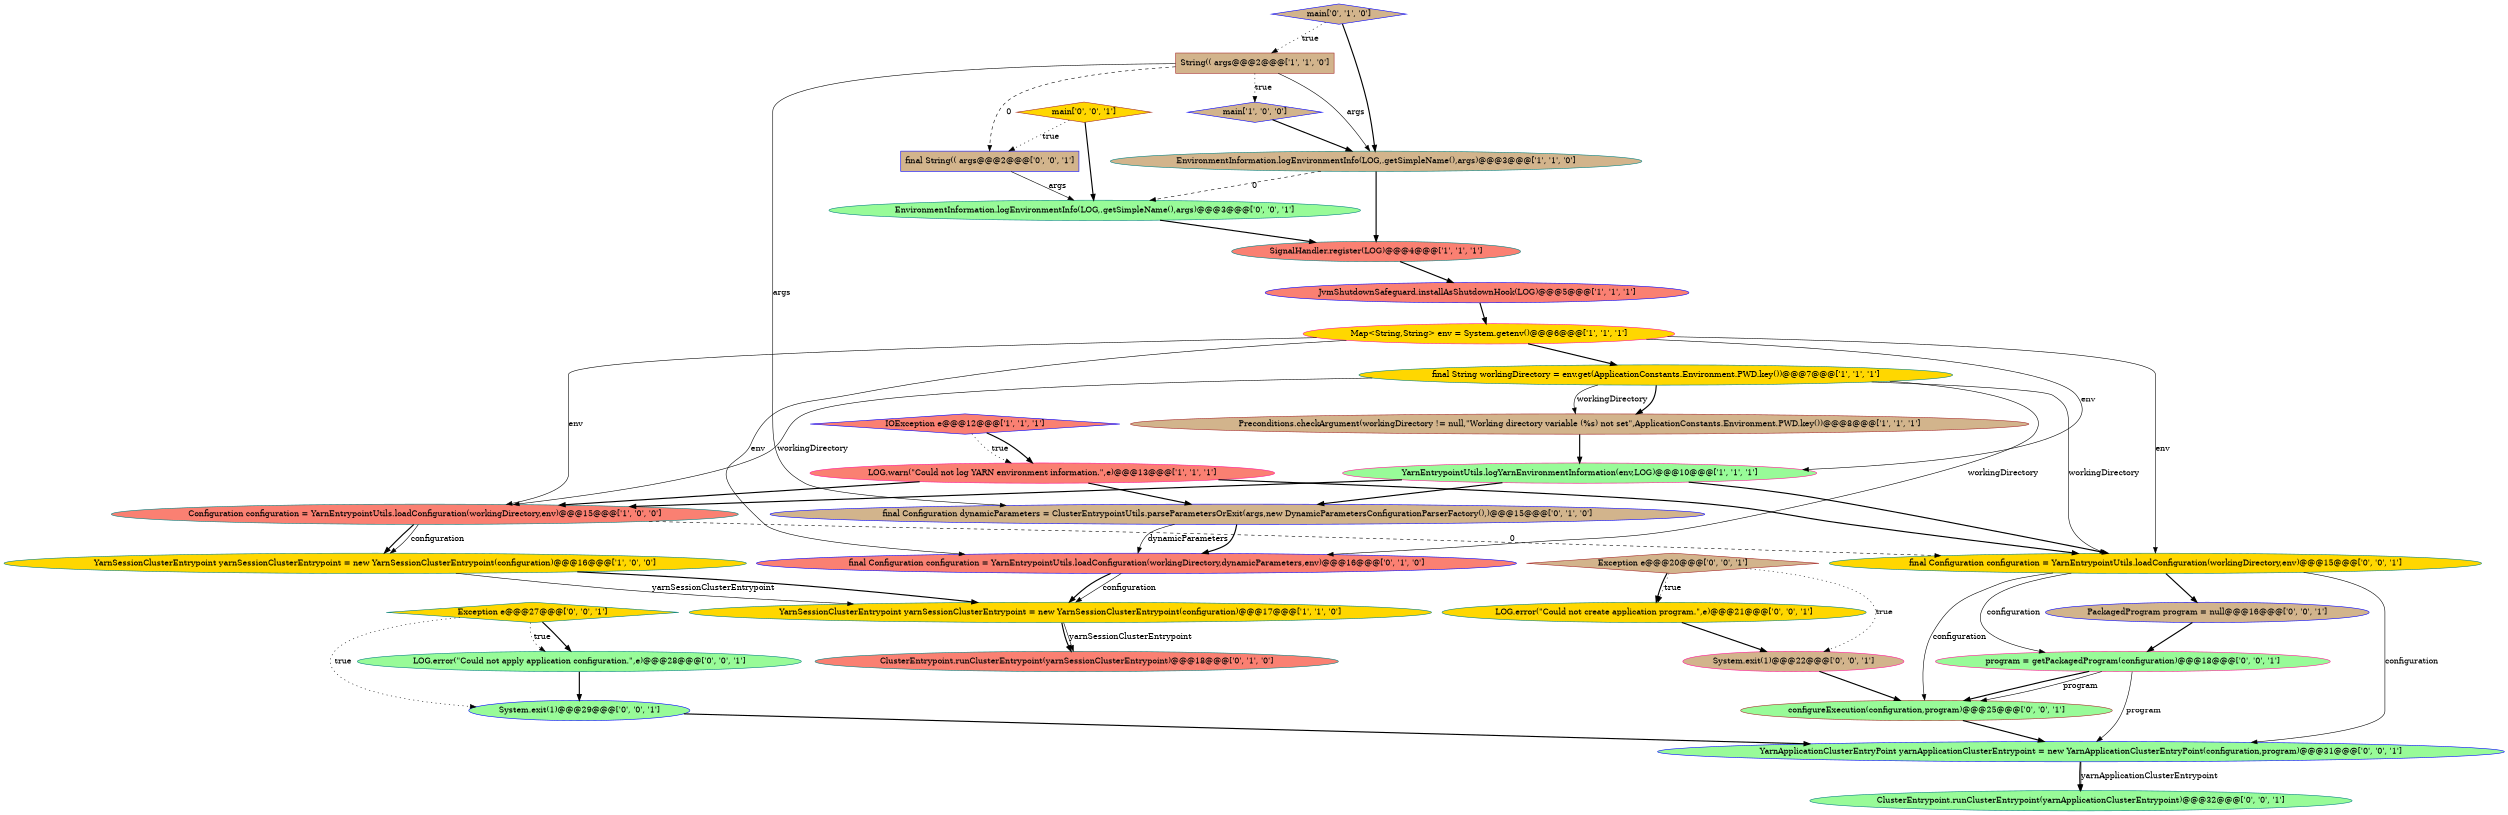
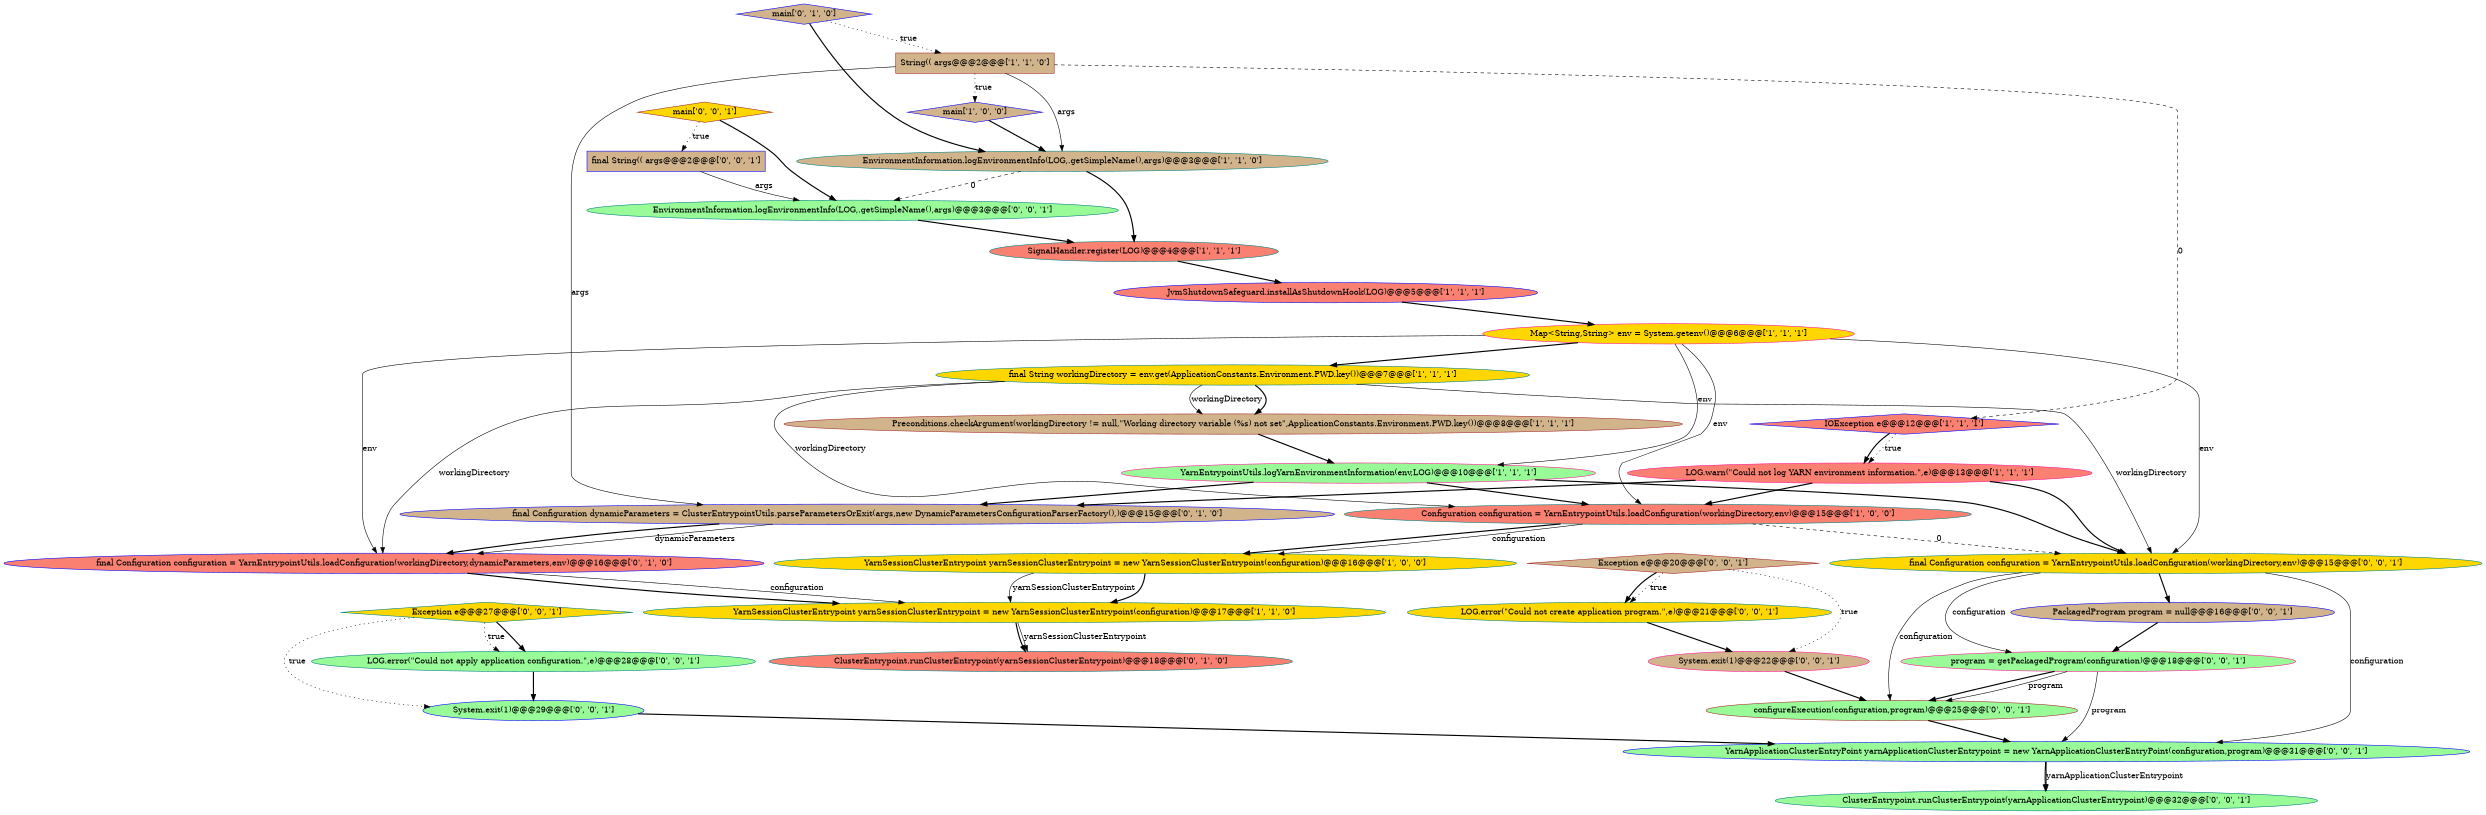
(1065, 80) -> (1853, 84)
